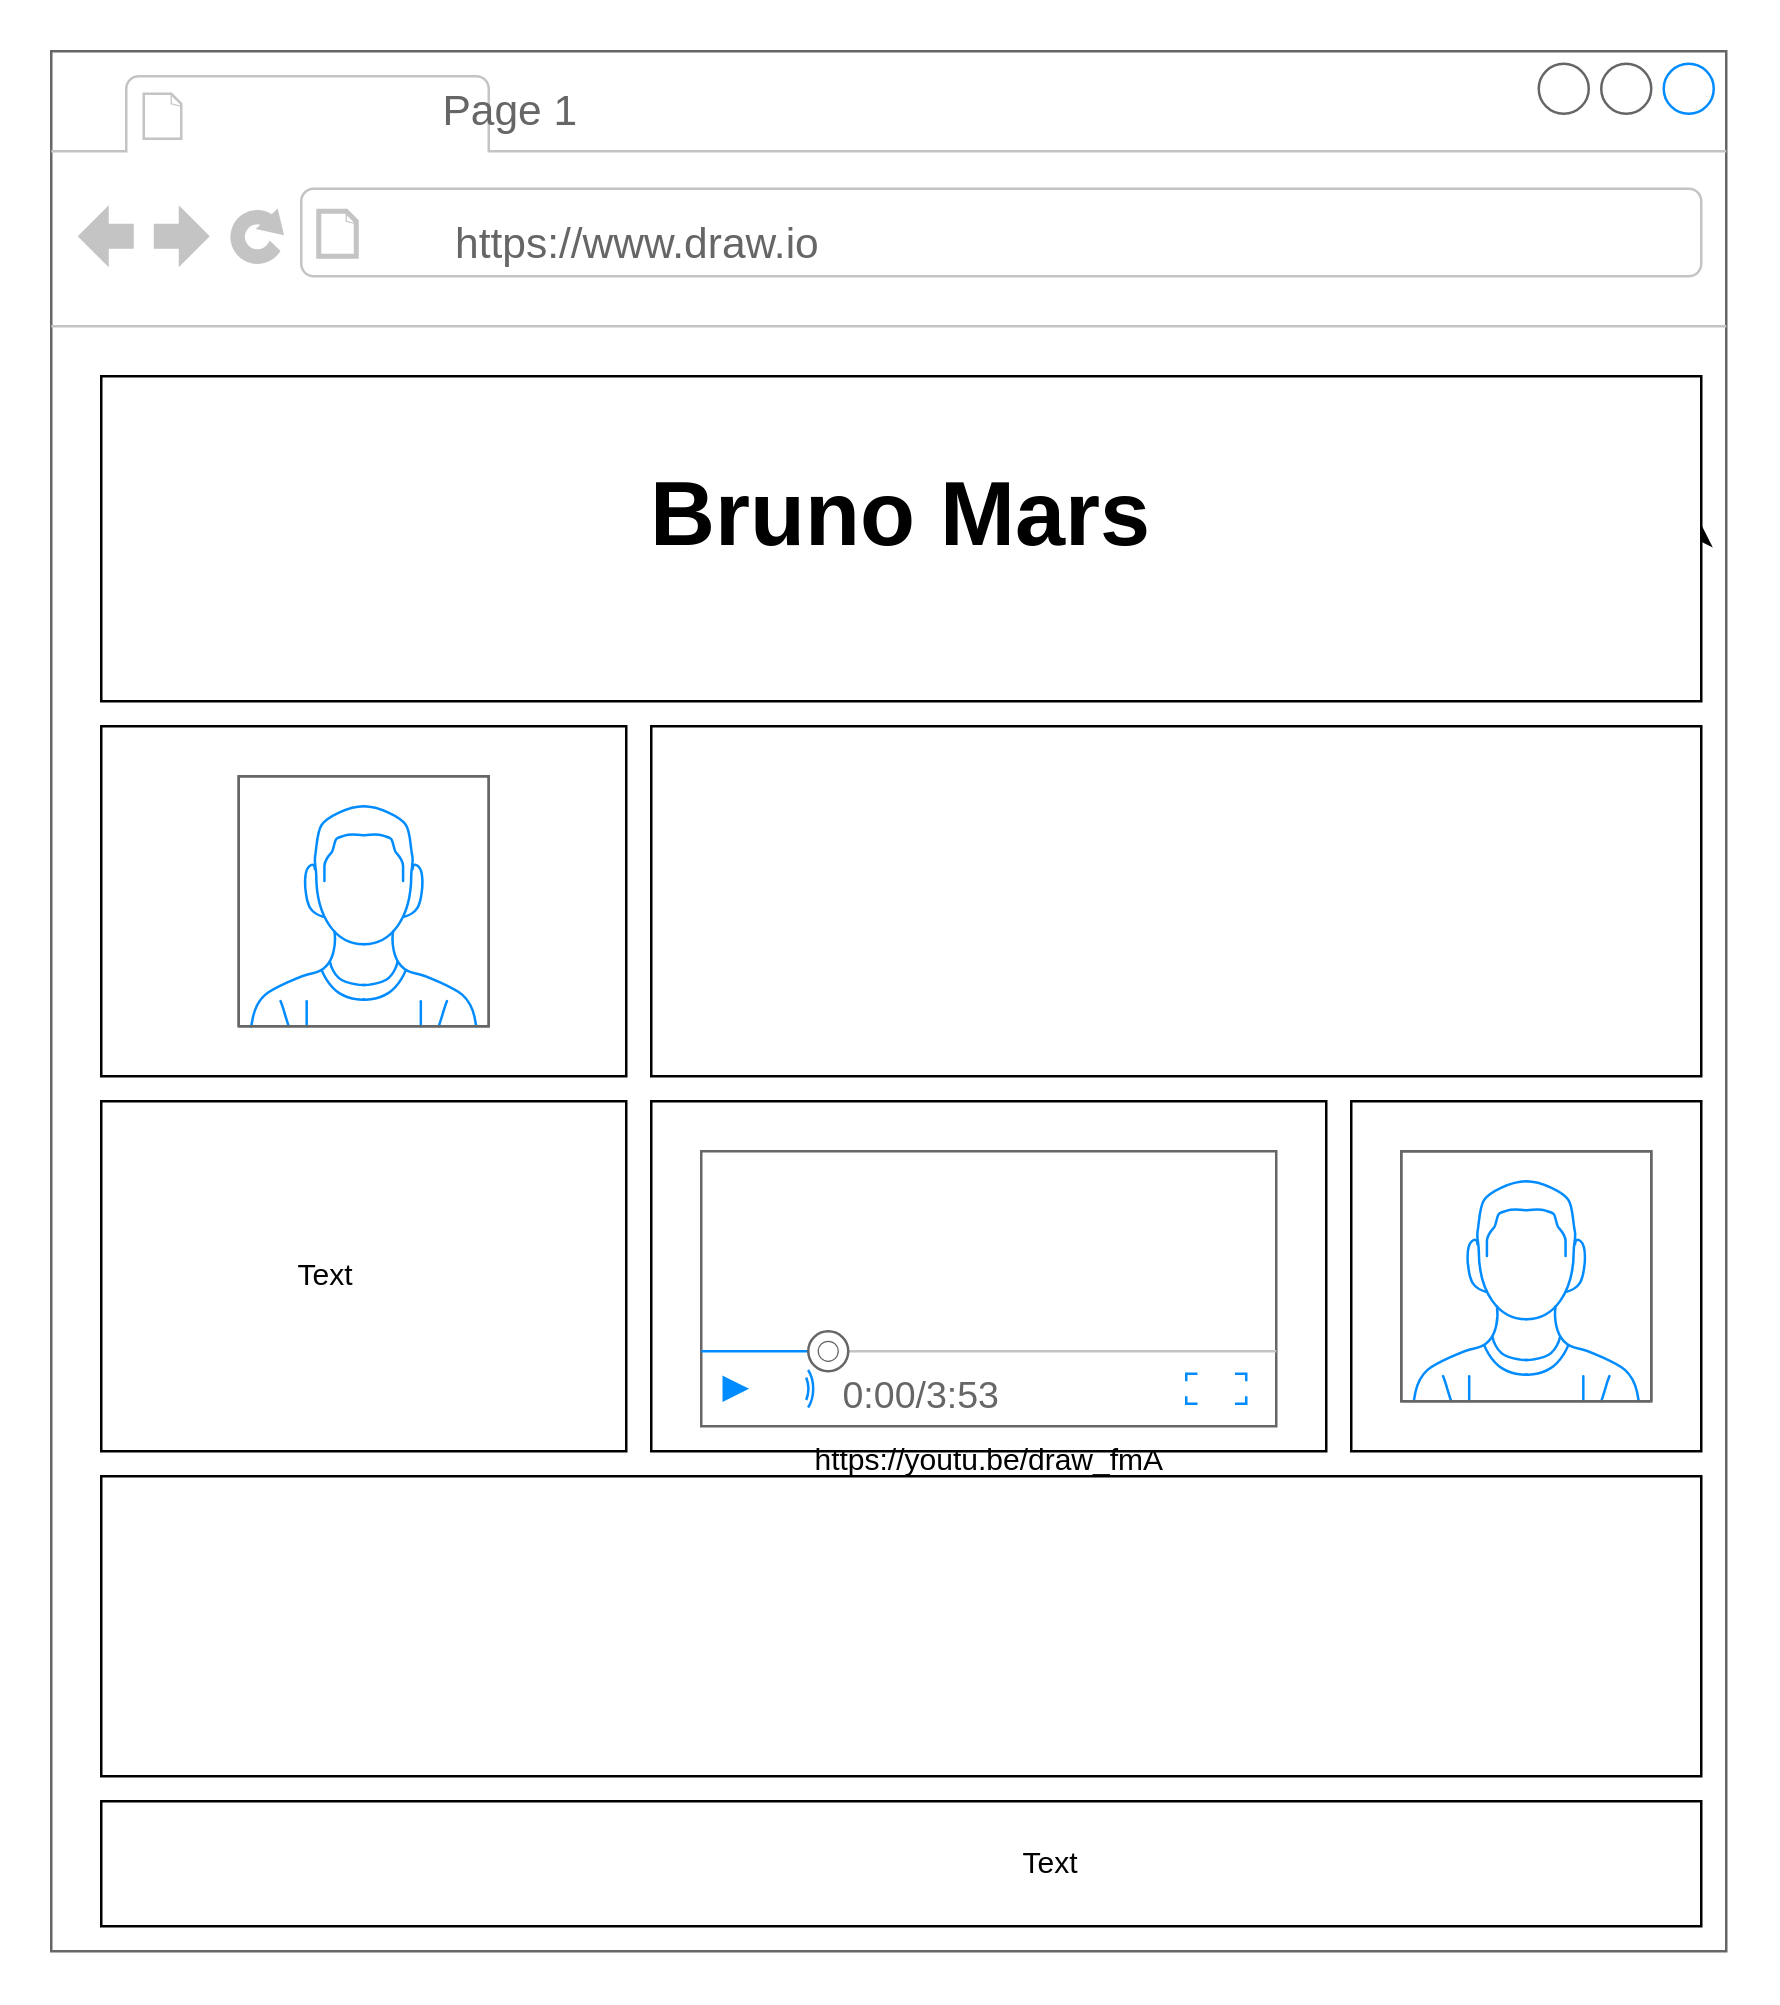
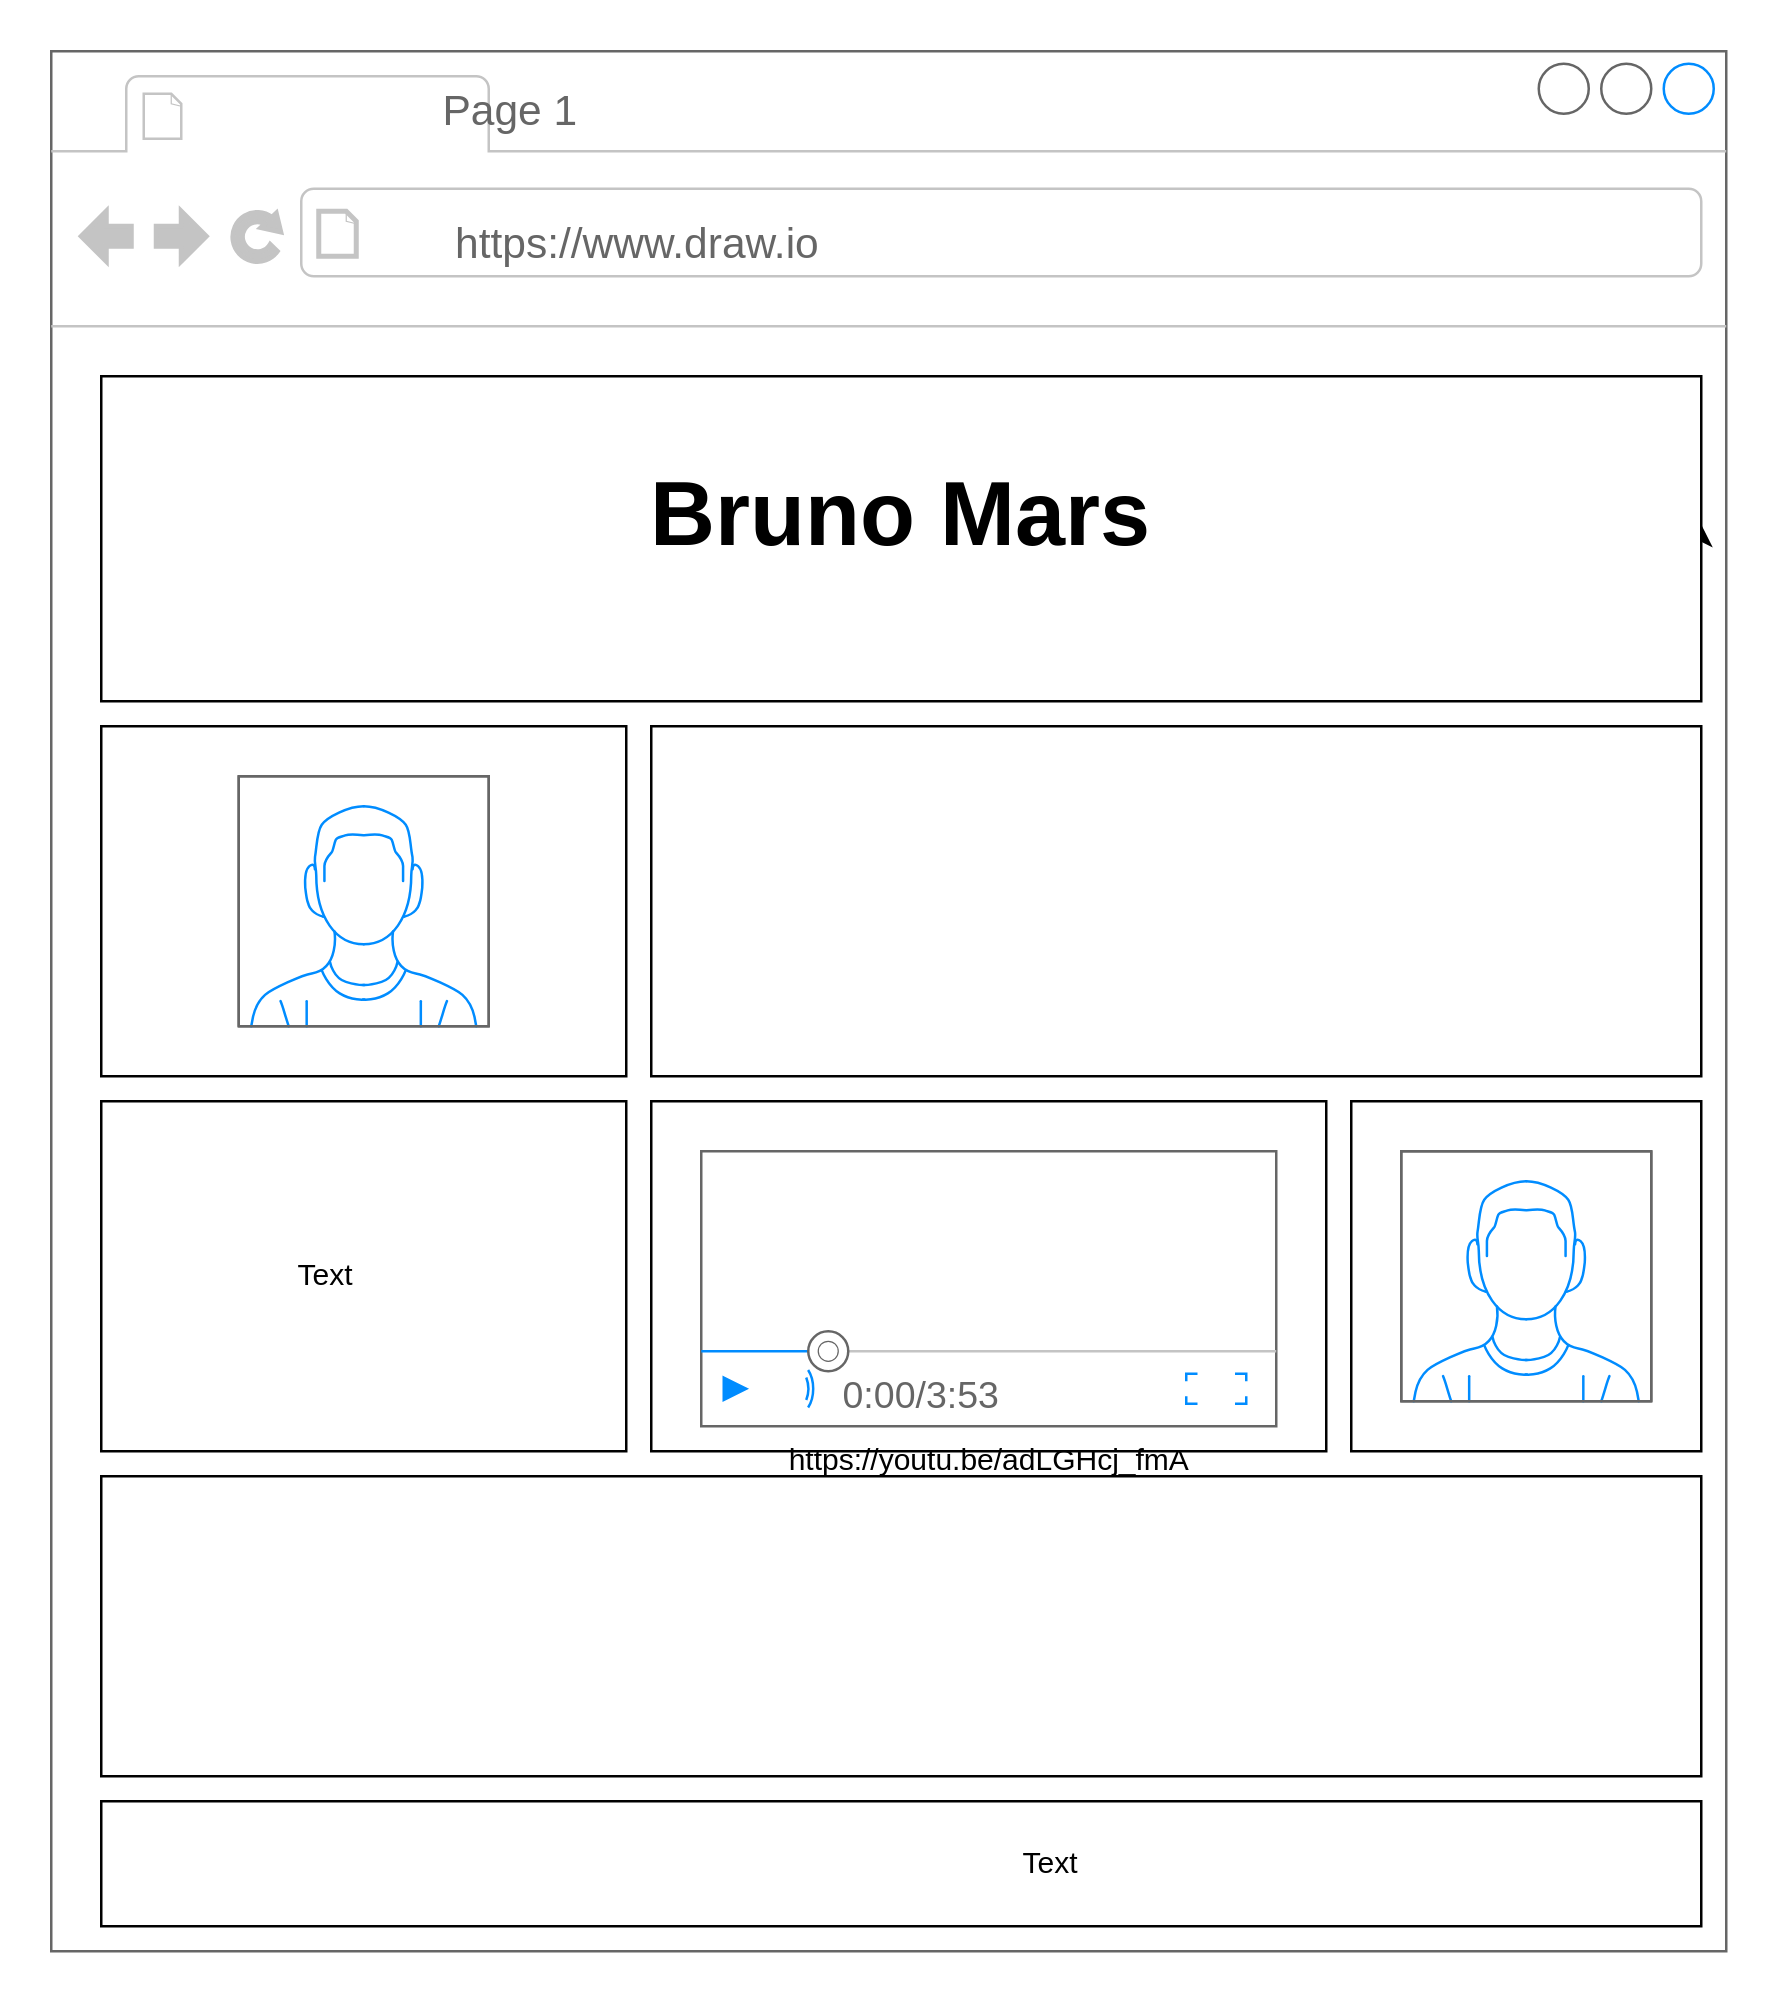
(927, 1395) -> (927, 1395)
